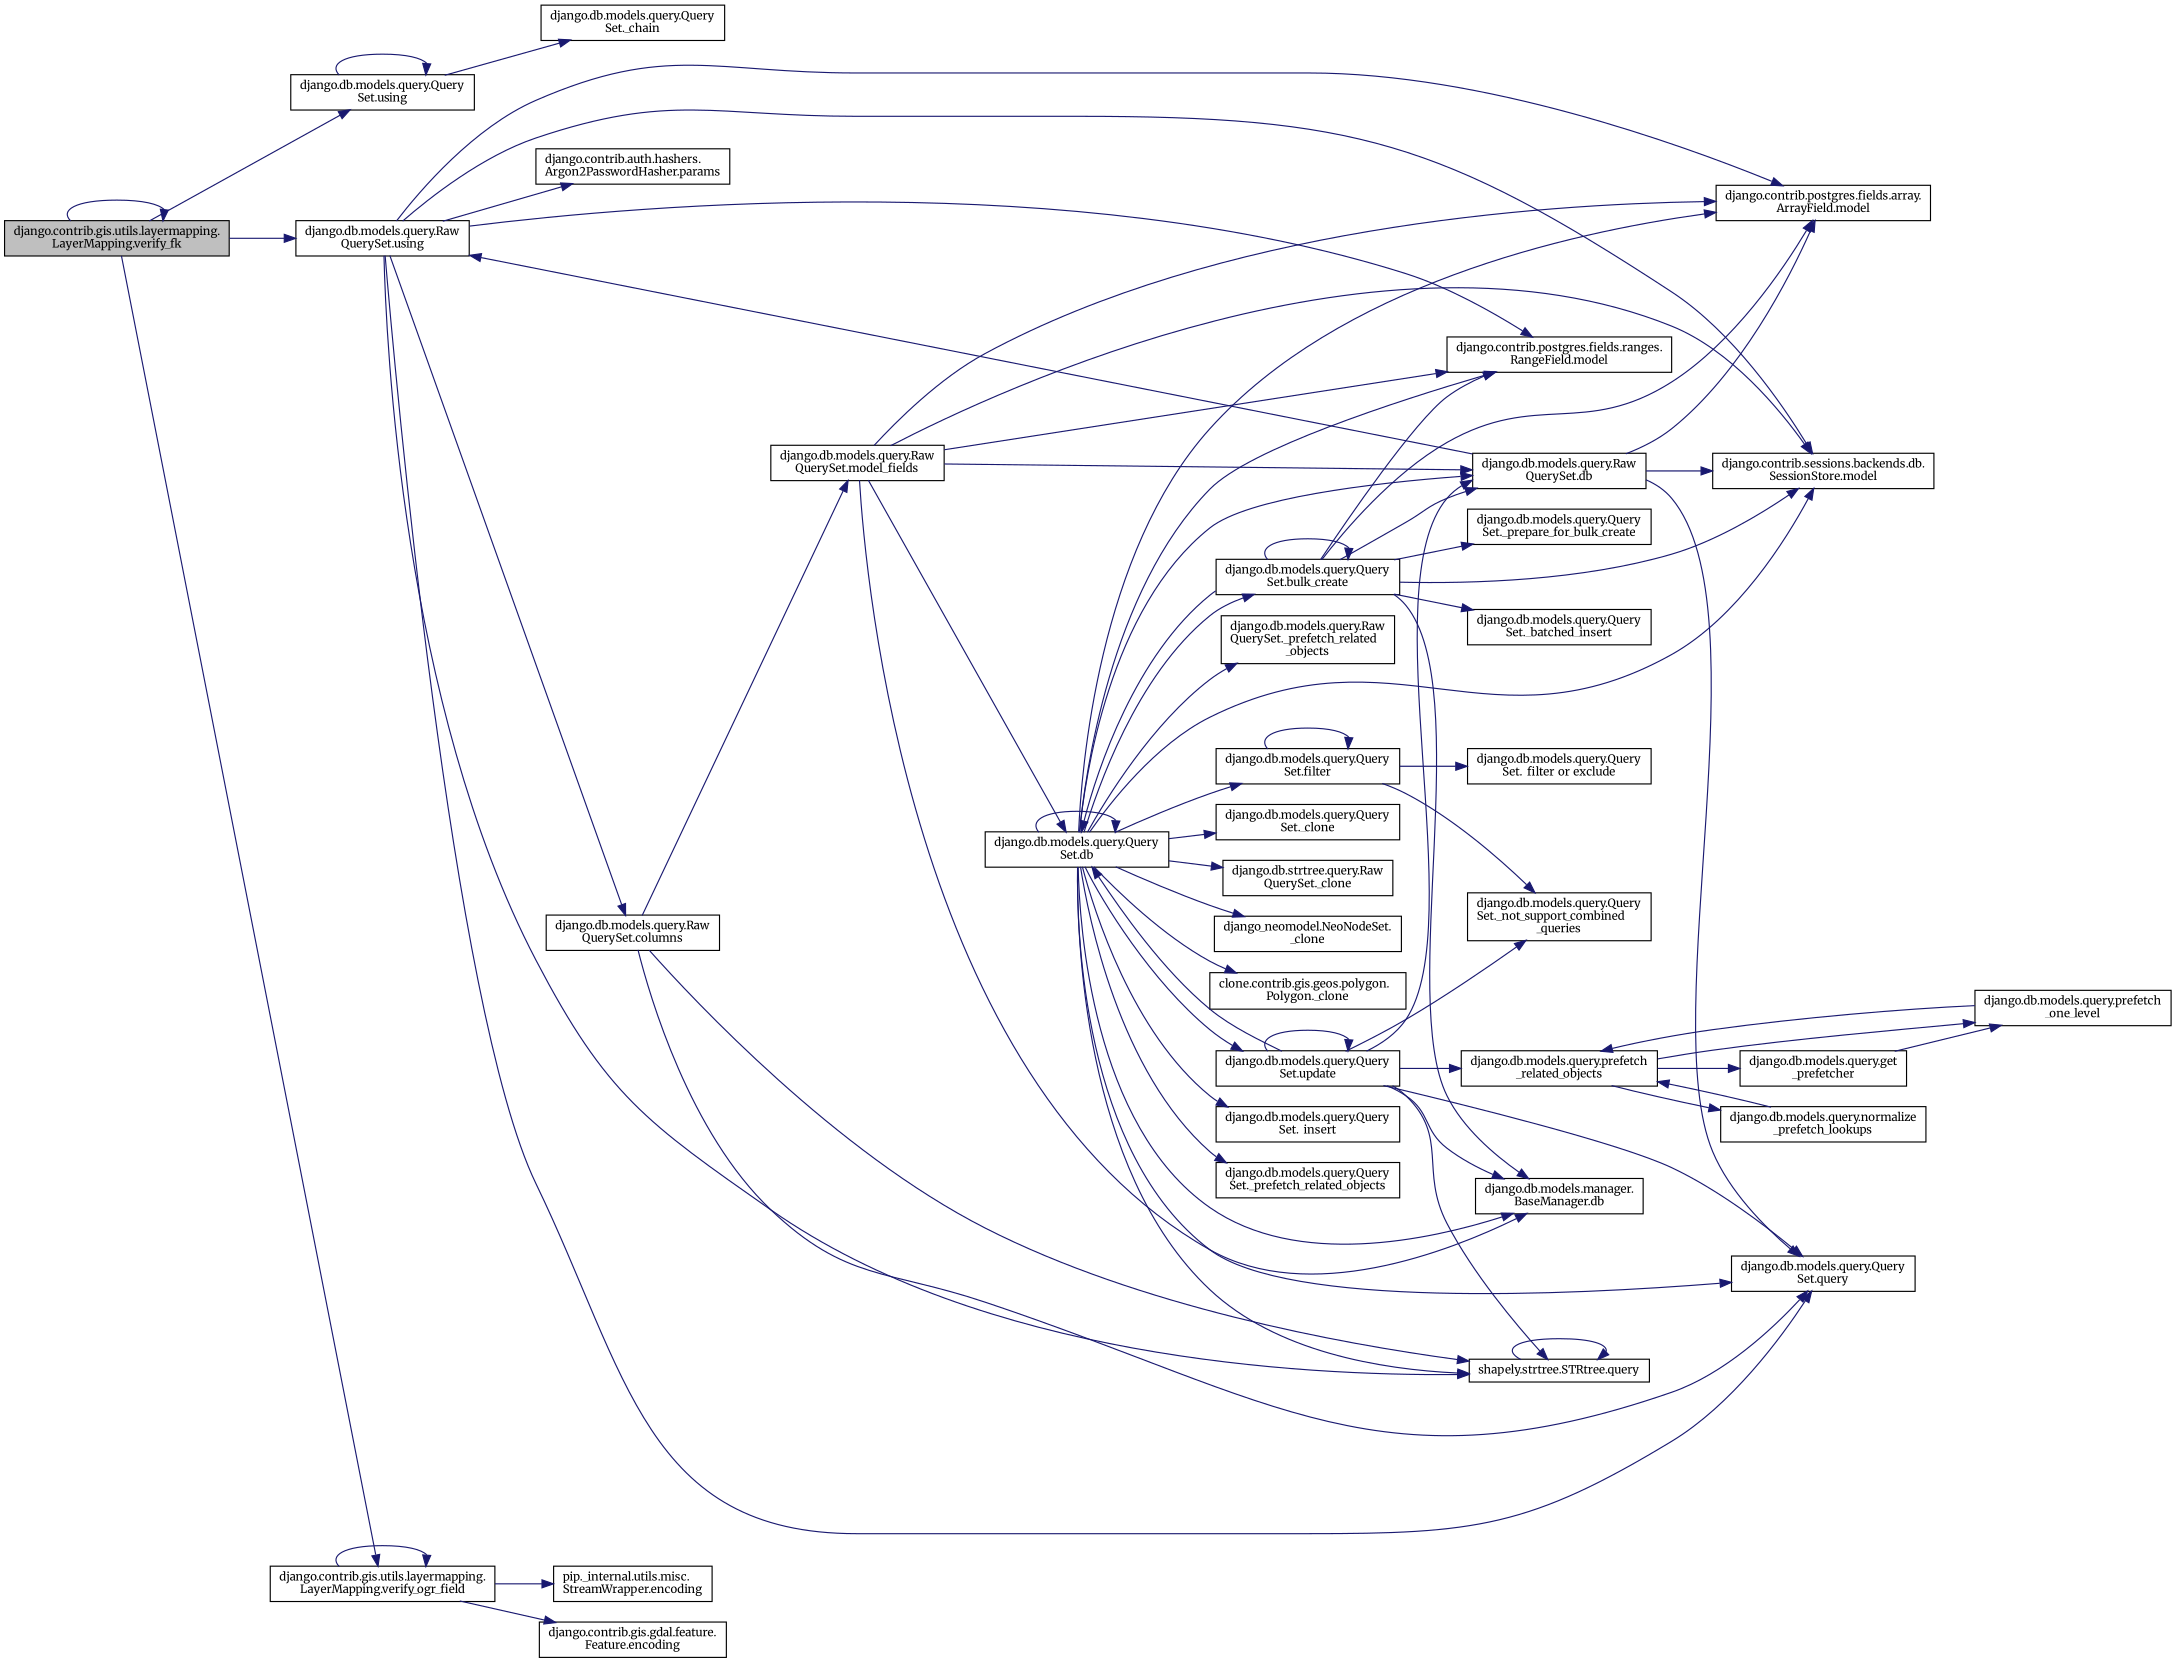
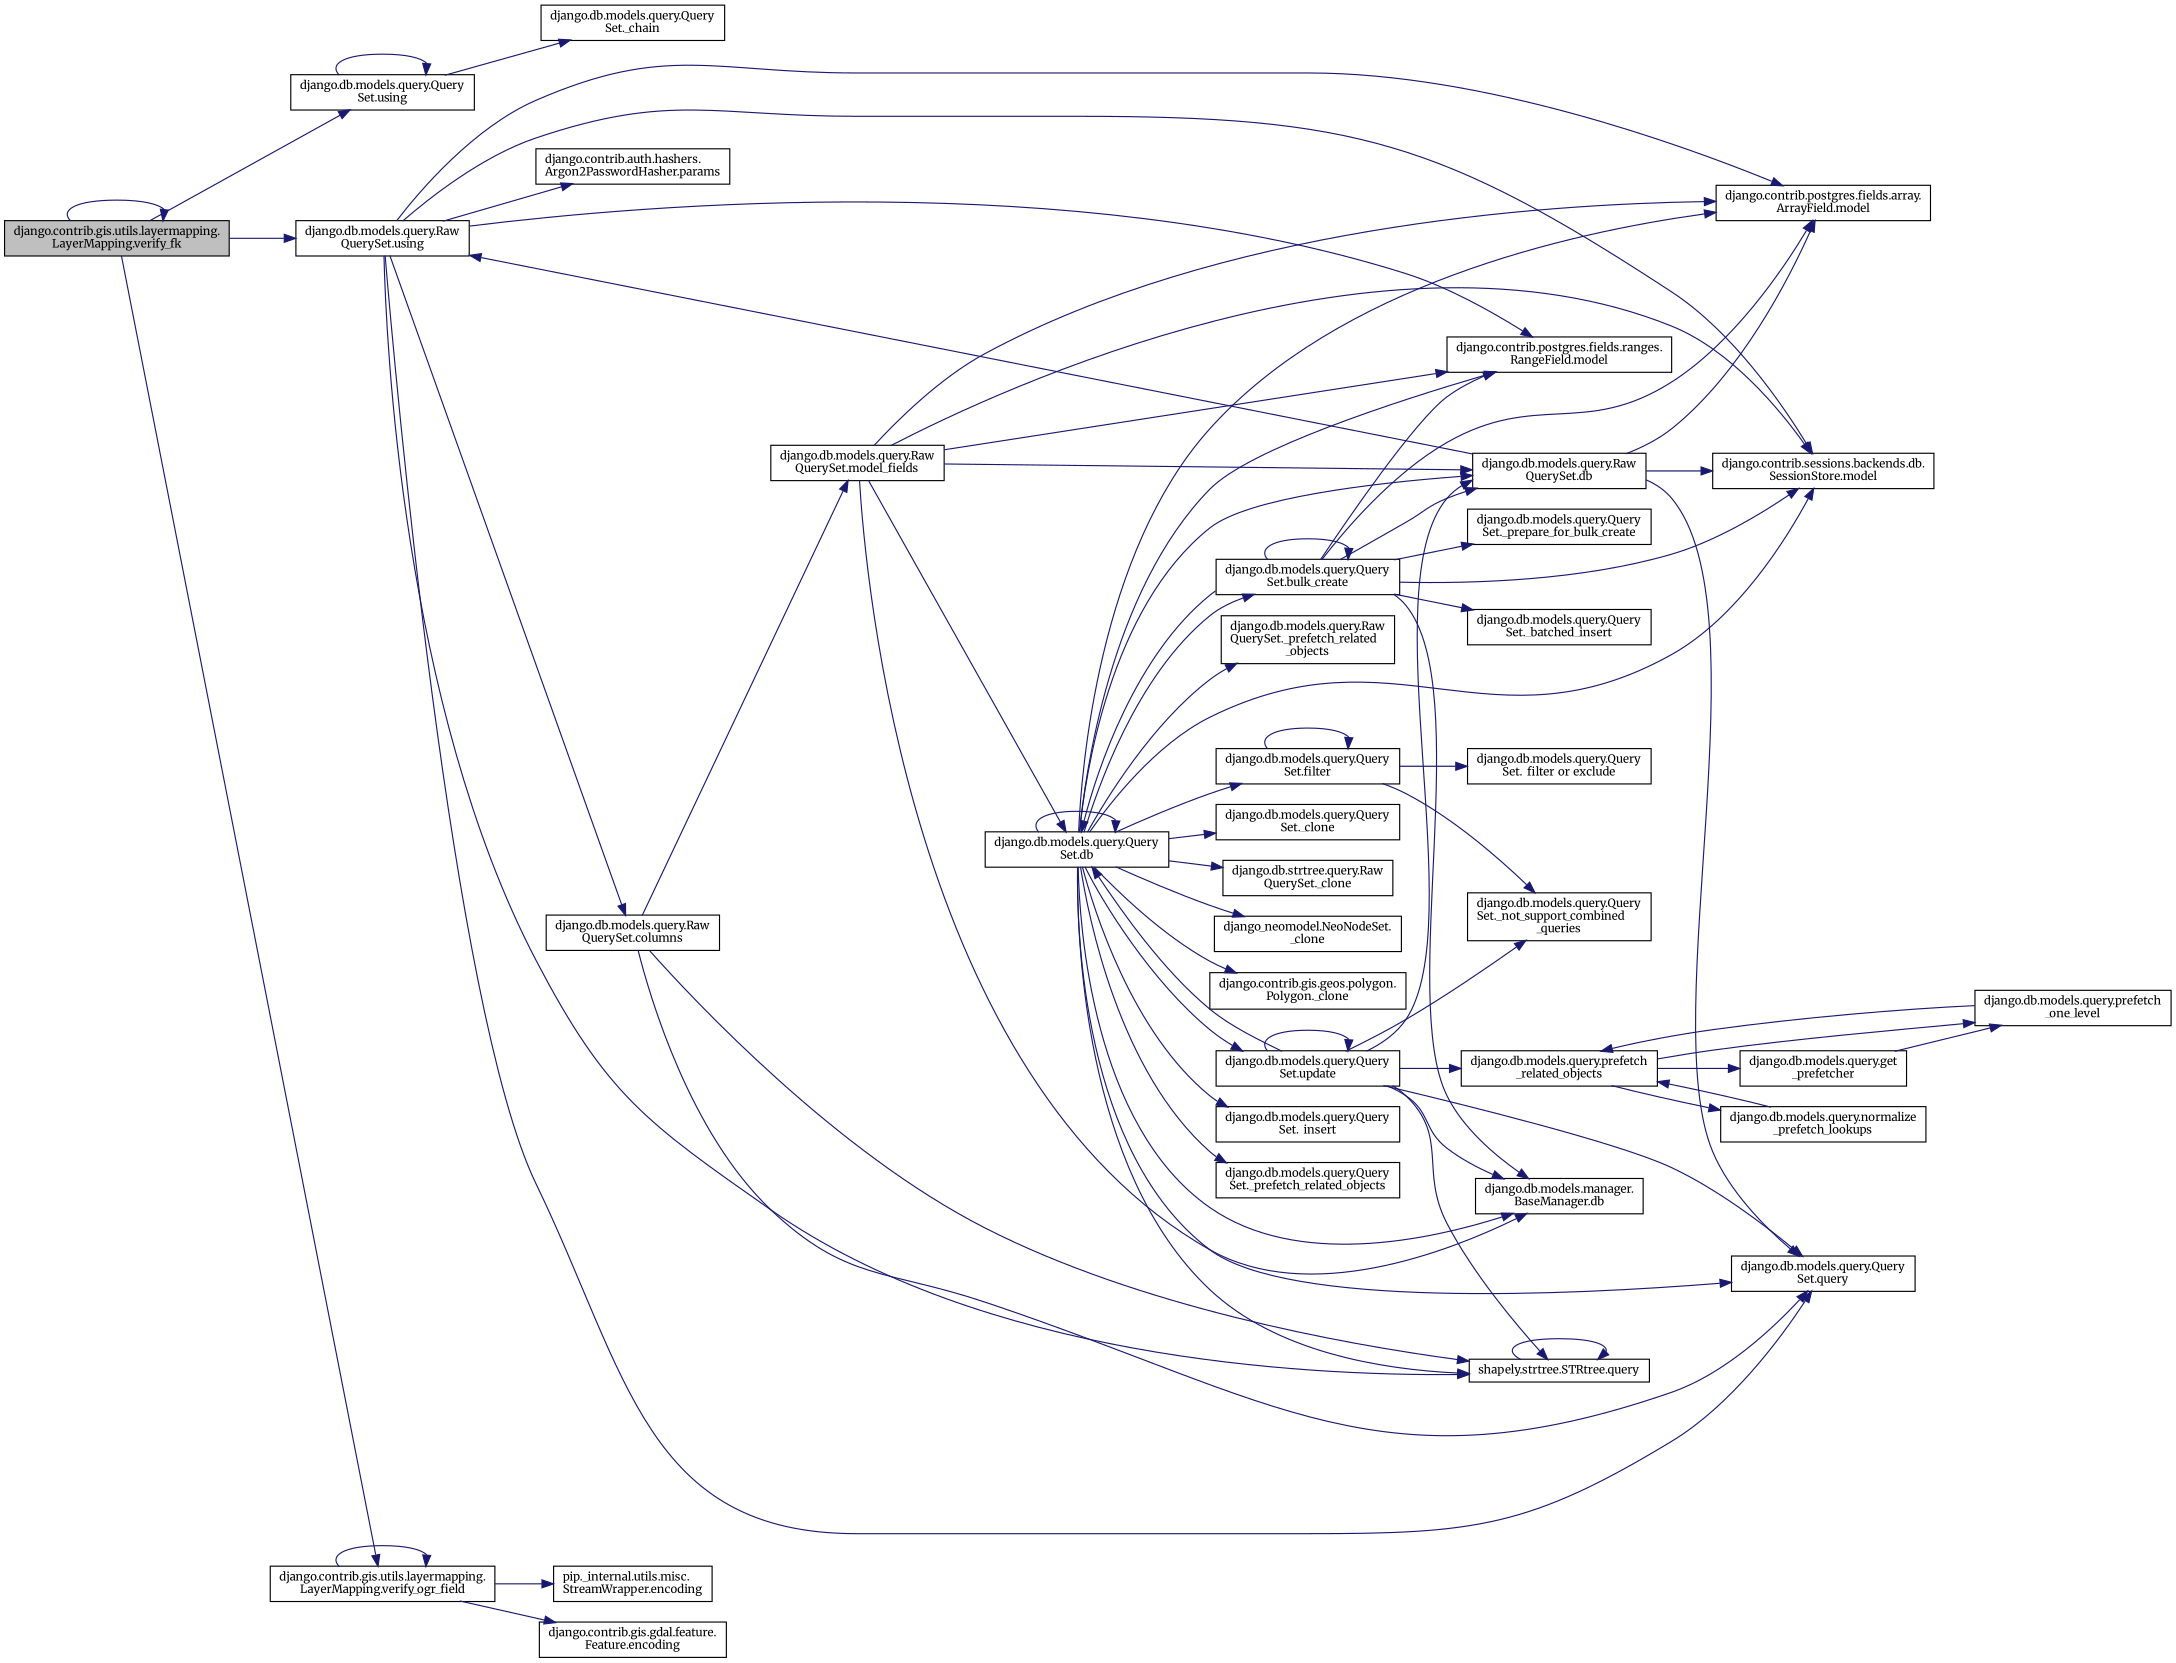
(1308, 991) -> (1308, 991)
